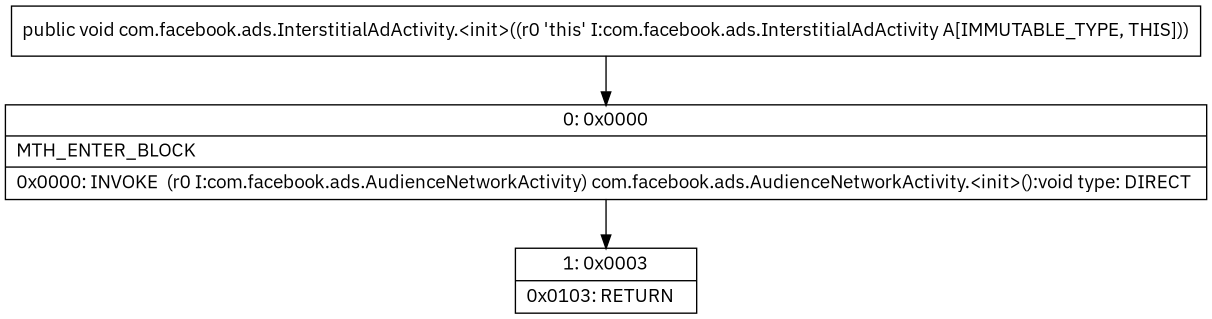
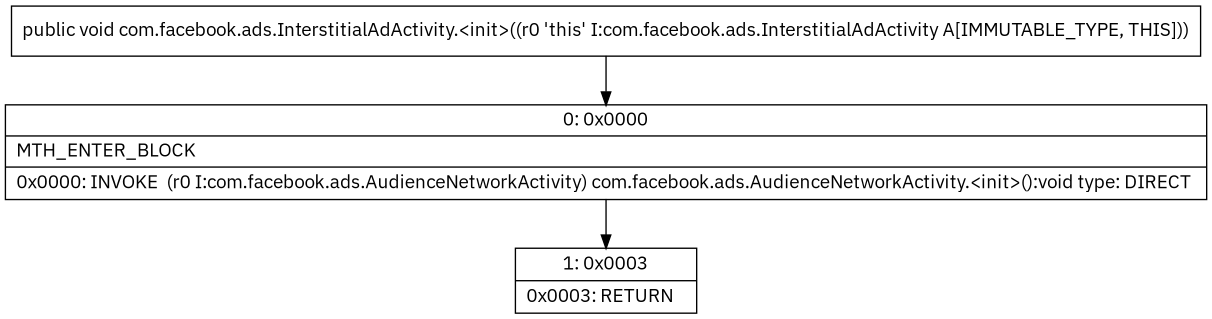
(606, 296) -> (606, 296)
